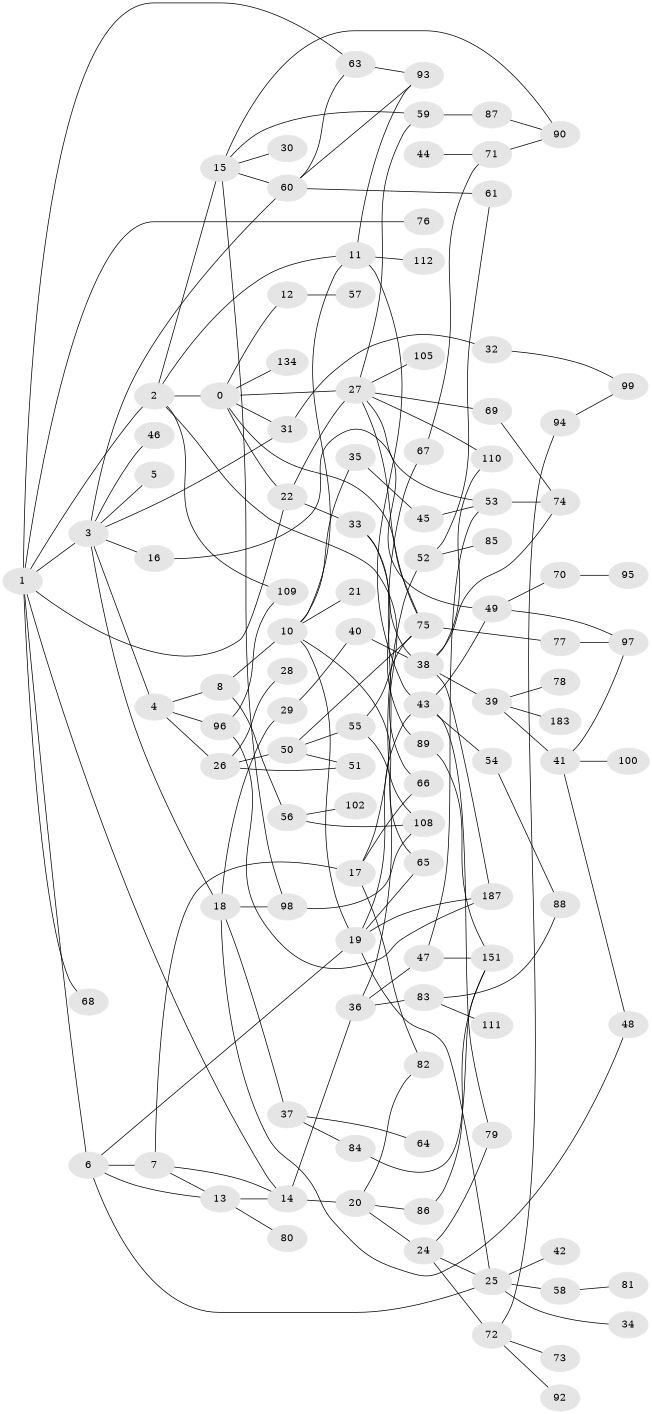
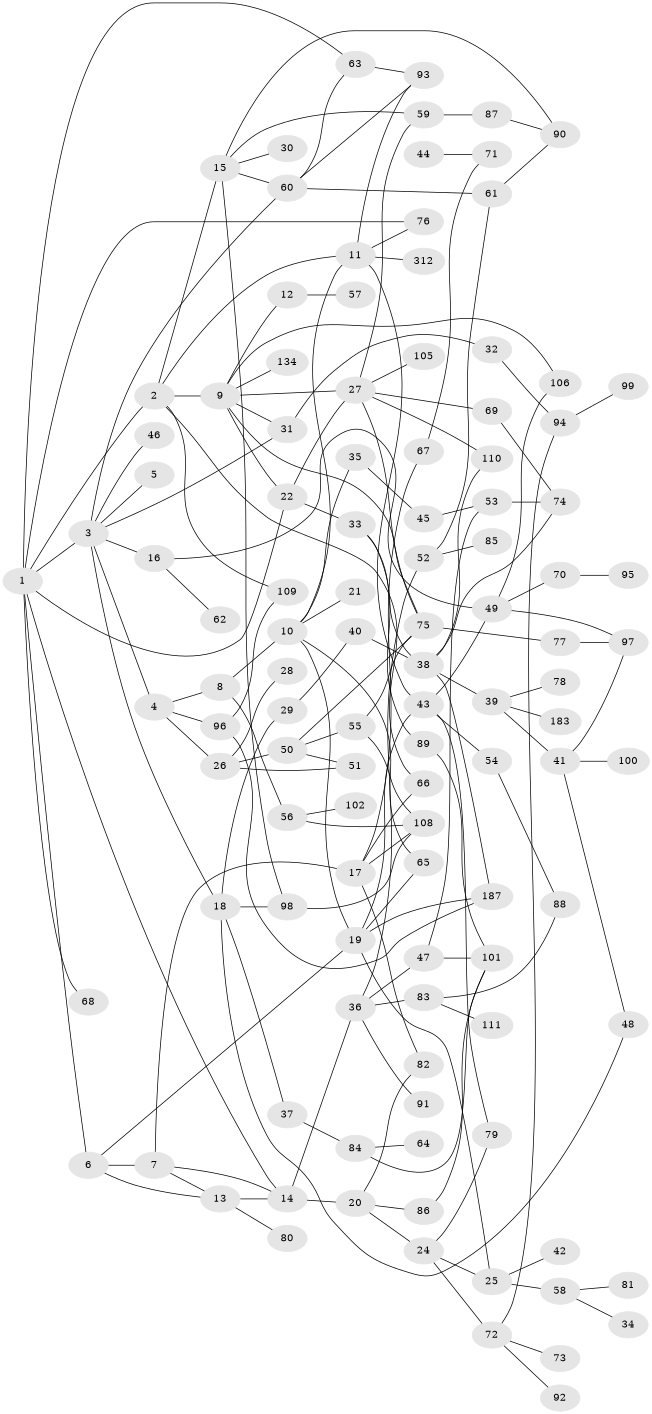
(526, 145) -> (526, 164)
none -> (390, 239)
(424, 261) -> (424, 261)
(564, 359) -> (525, 387)
none -> (560, 384)
(220, 396) -> (220, 396)
(401, 470) -> none
none -> (220, 620)
none -> (397, 843)
(492, 958) -> (492, 958)
none -> (424, 1105)
(357, 1125) -> (390, 1146)
(251, 1312) -> none
(554, 1316) -> (594, 1308)
